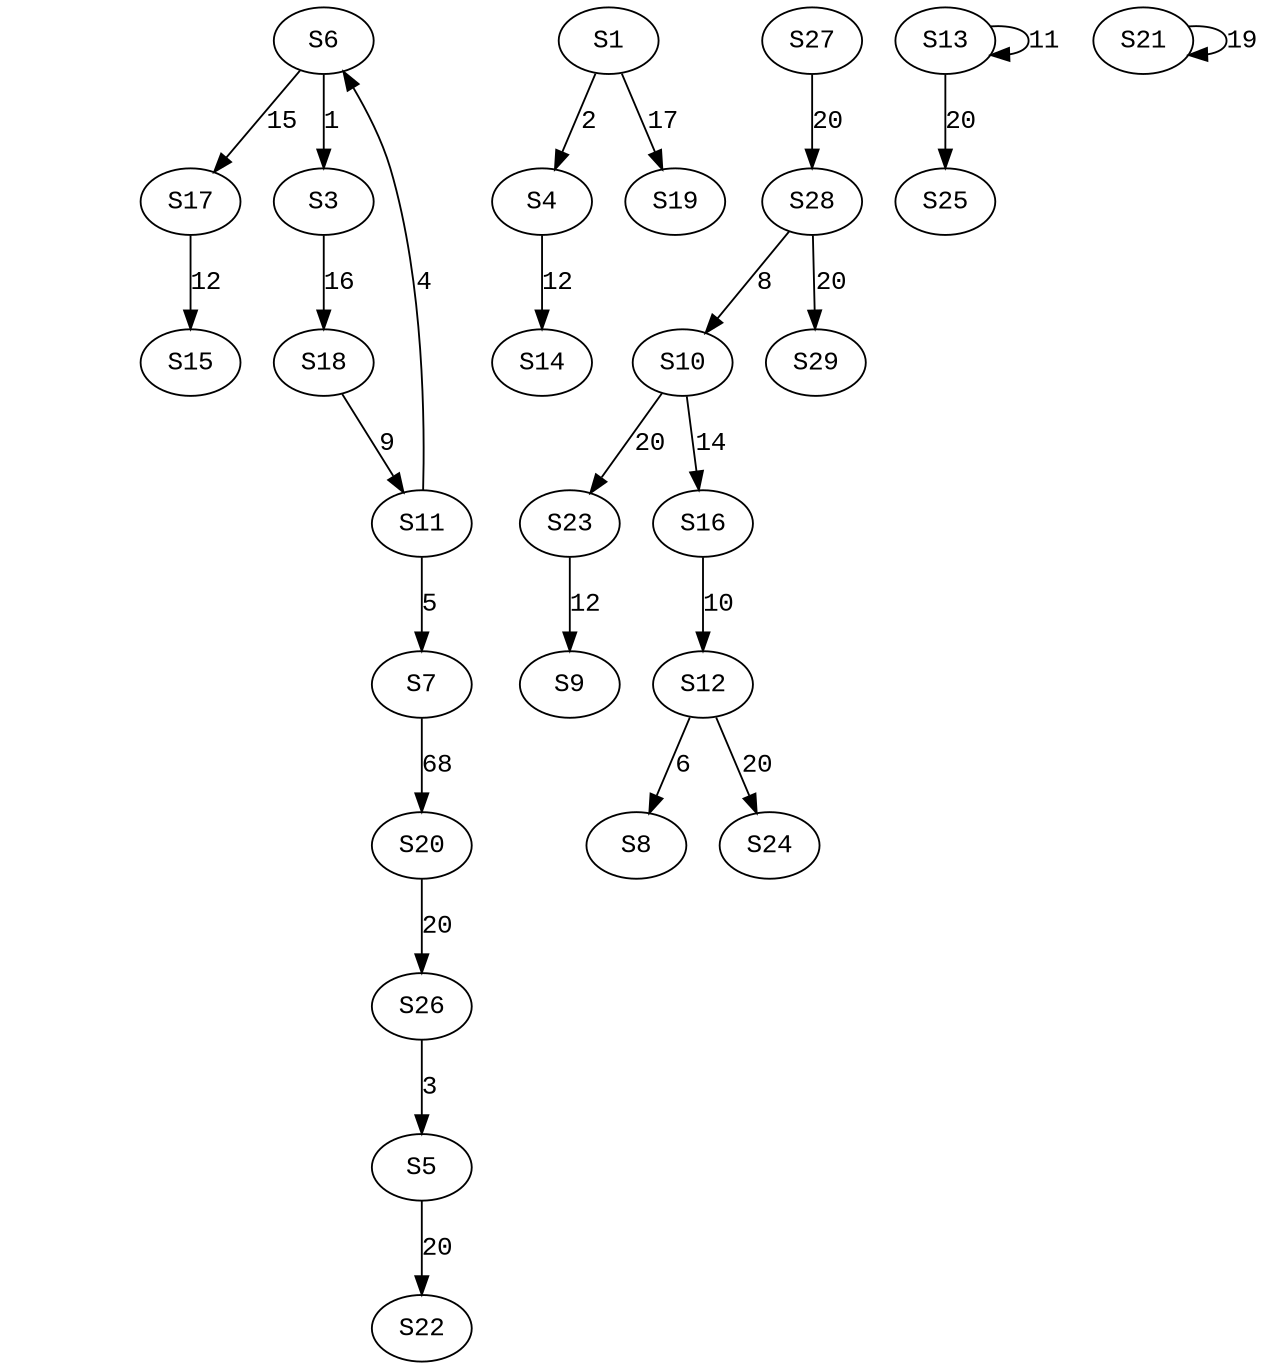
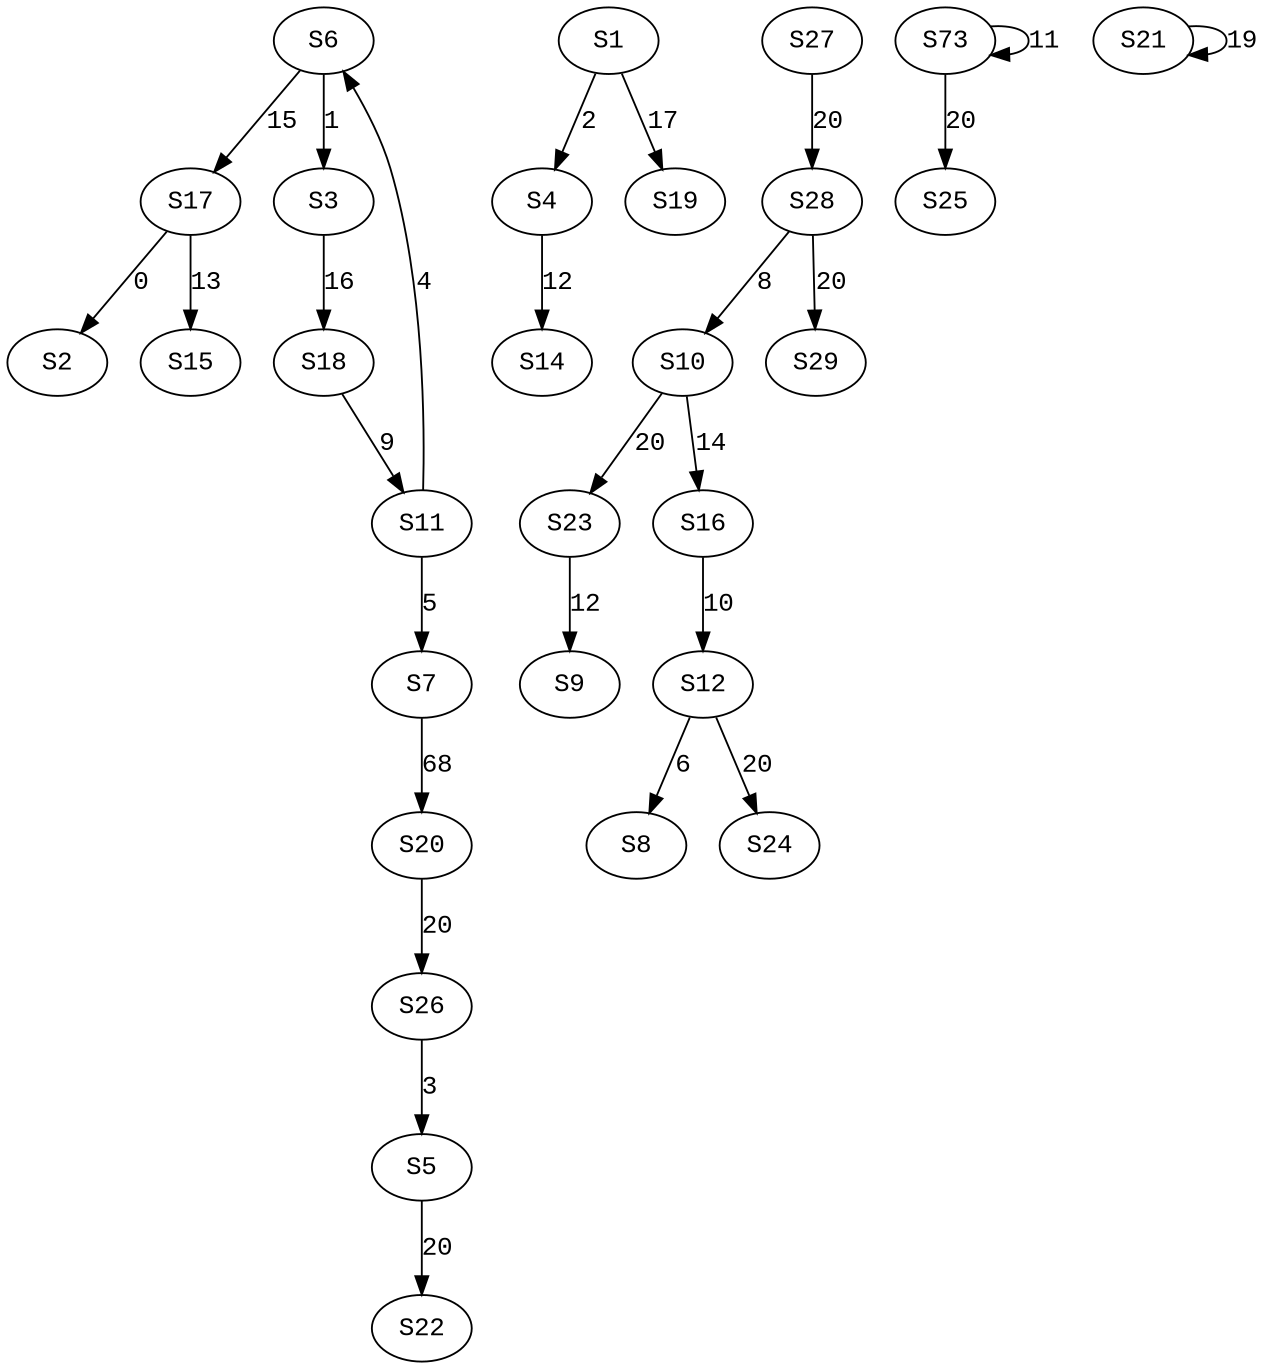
(945, 41) -> (945, 41)
(206, 282) -> (206, 282)
none -> (57, 363)
